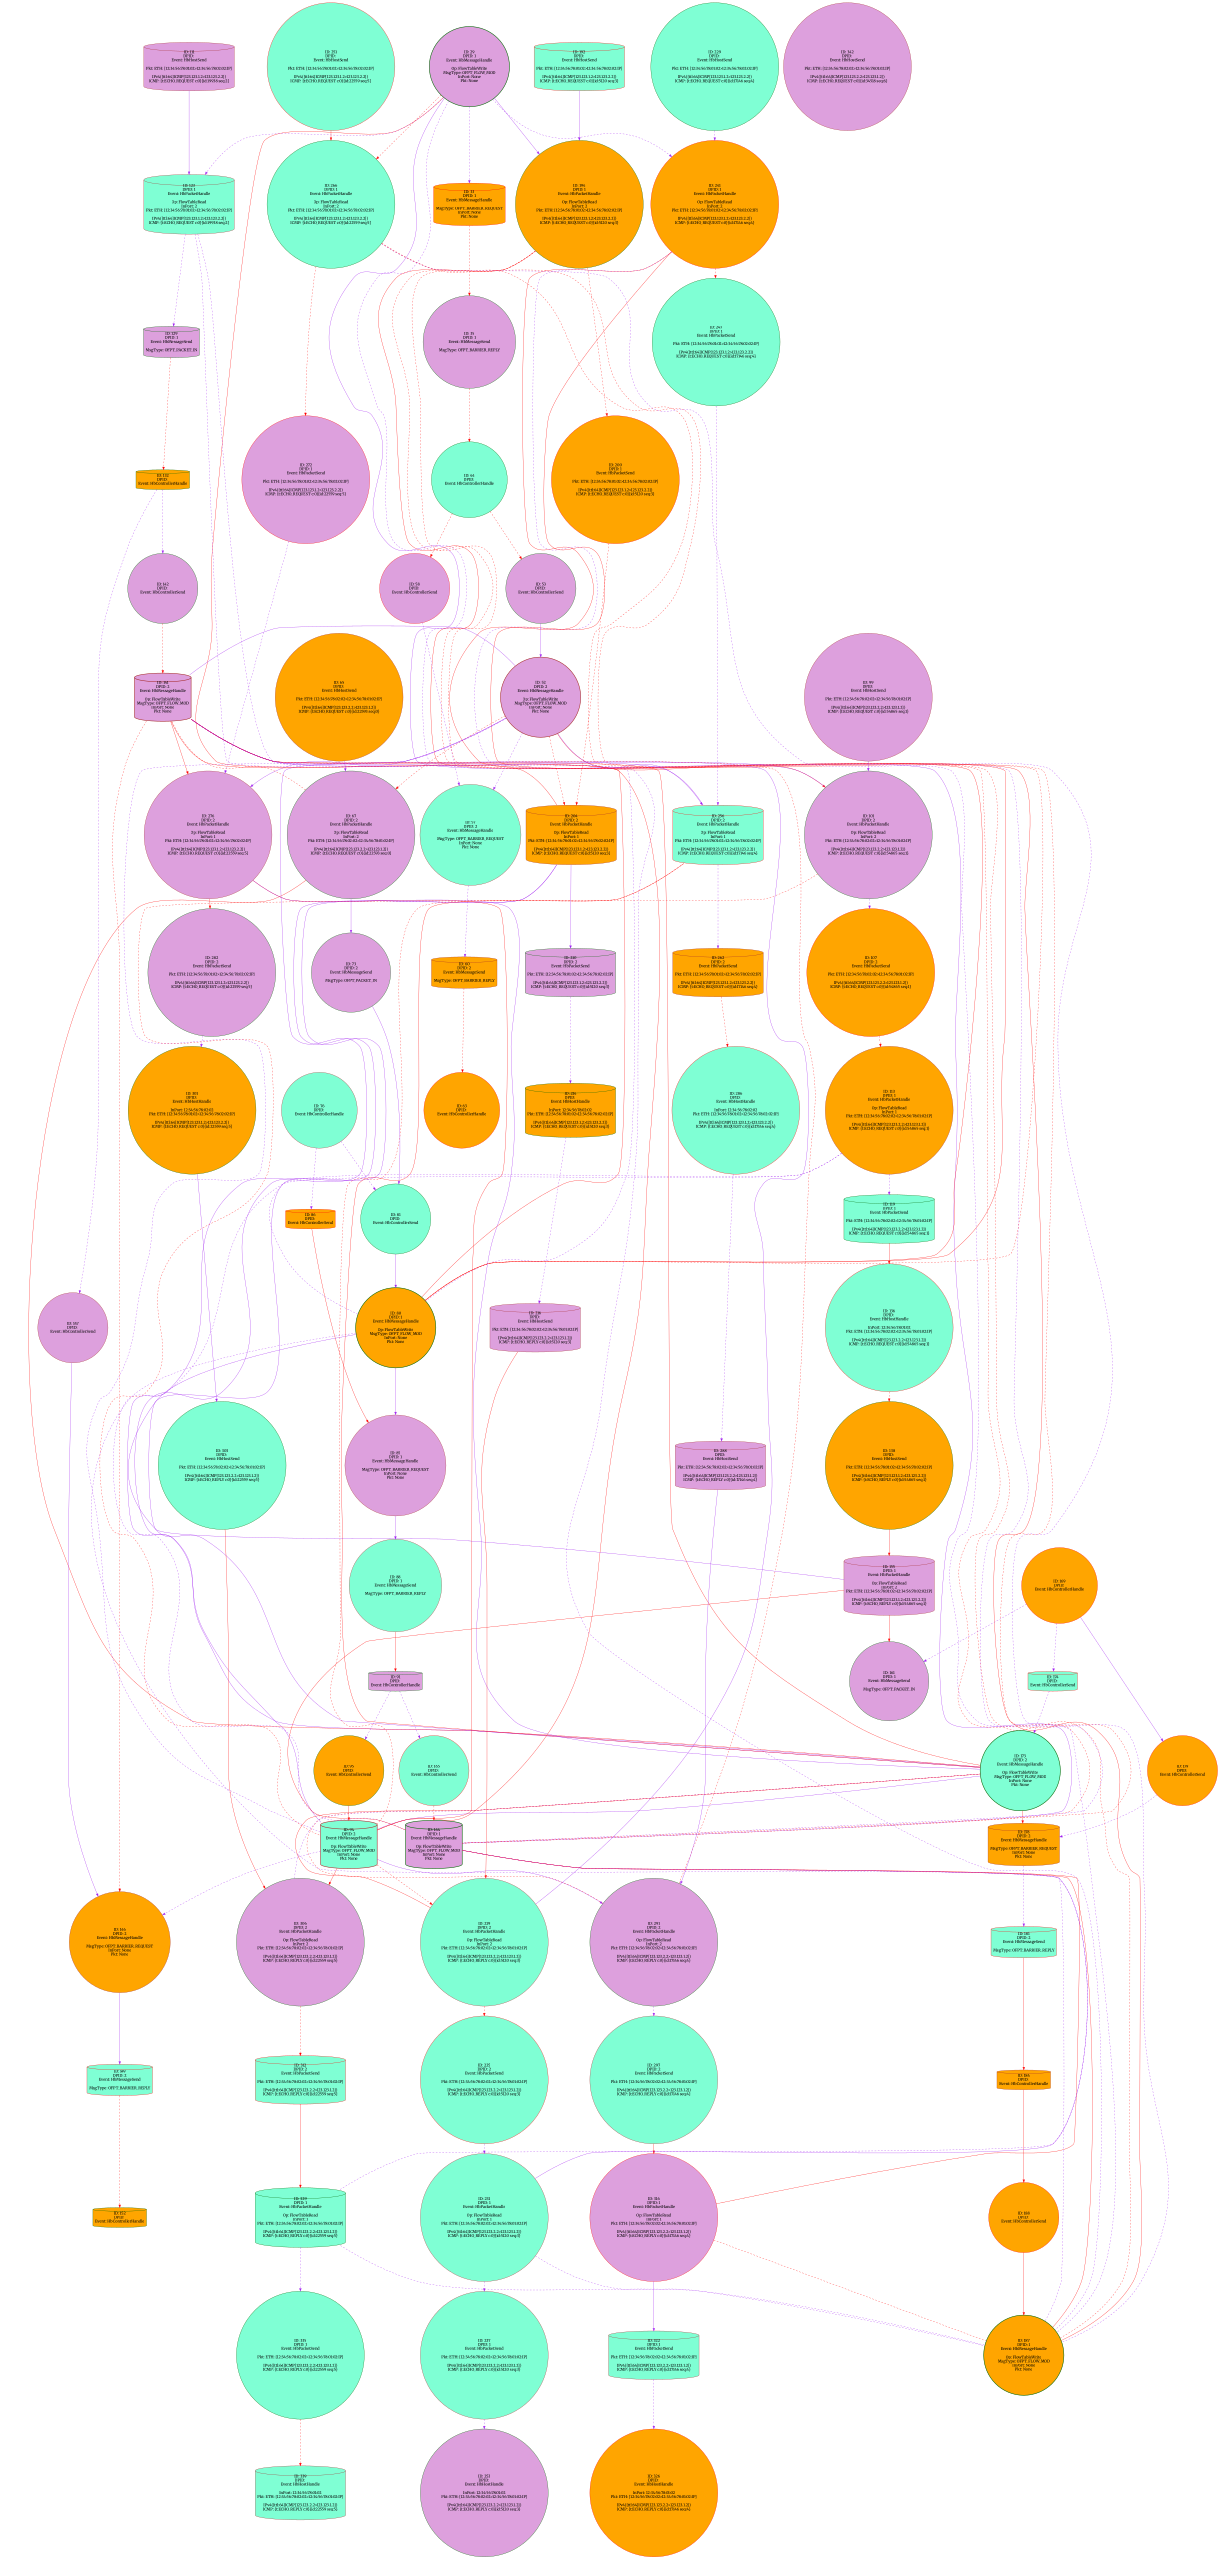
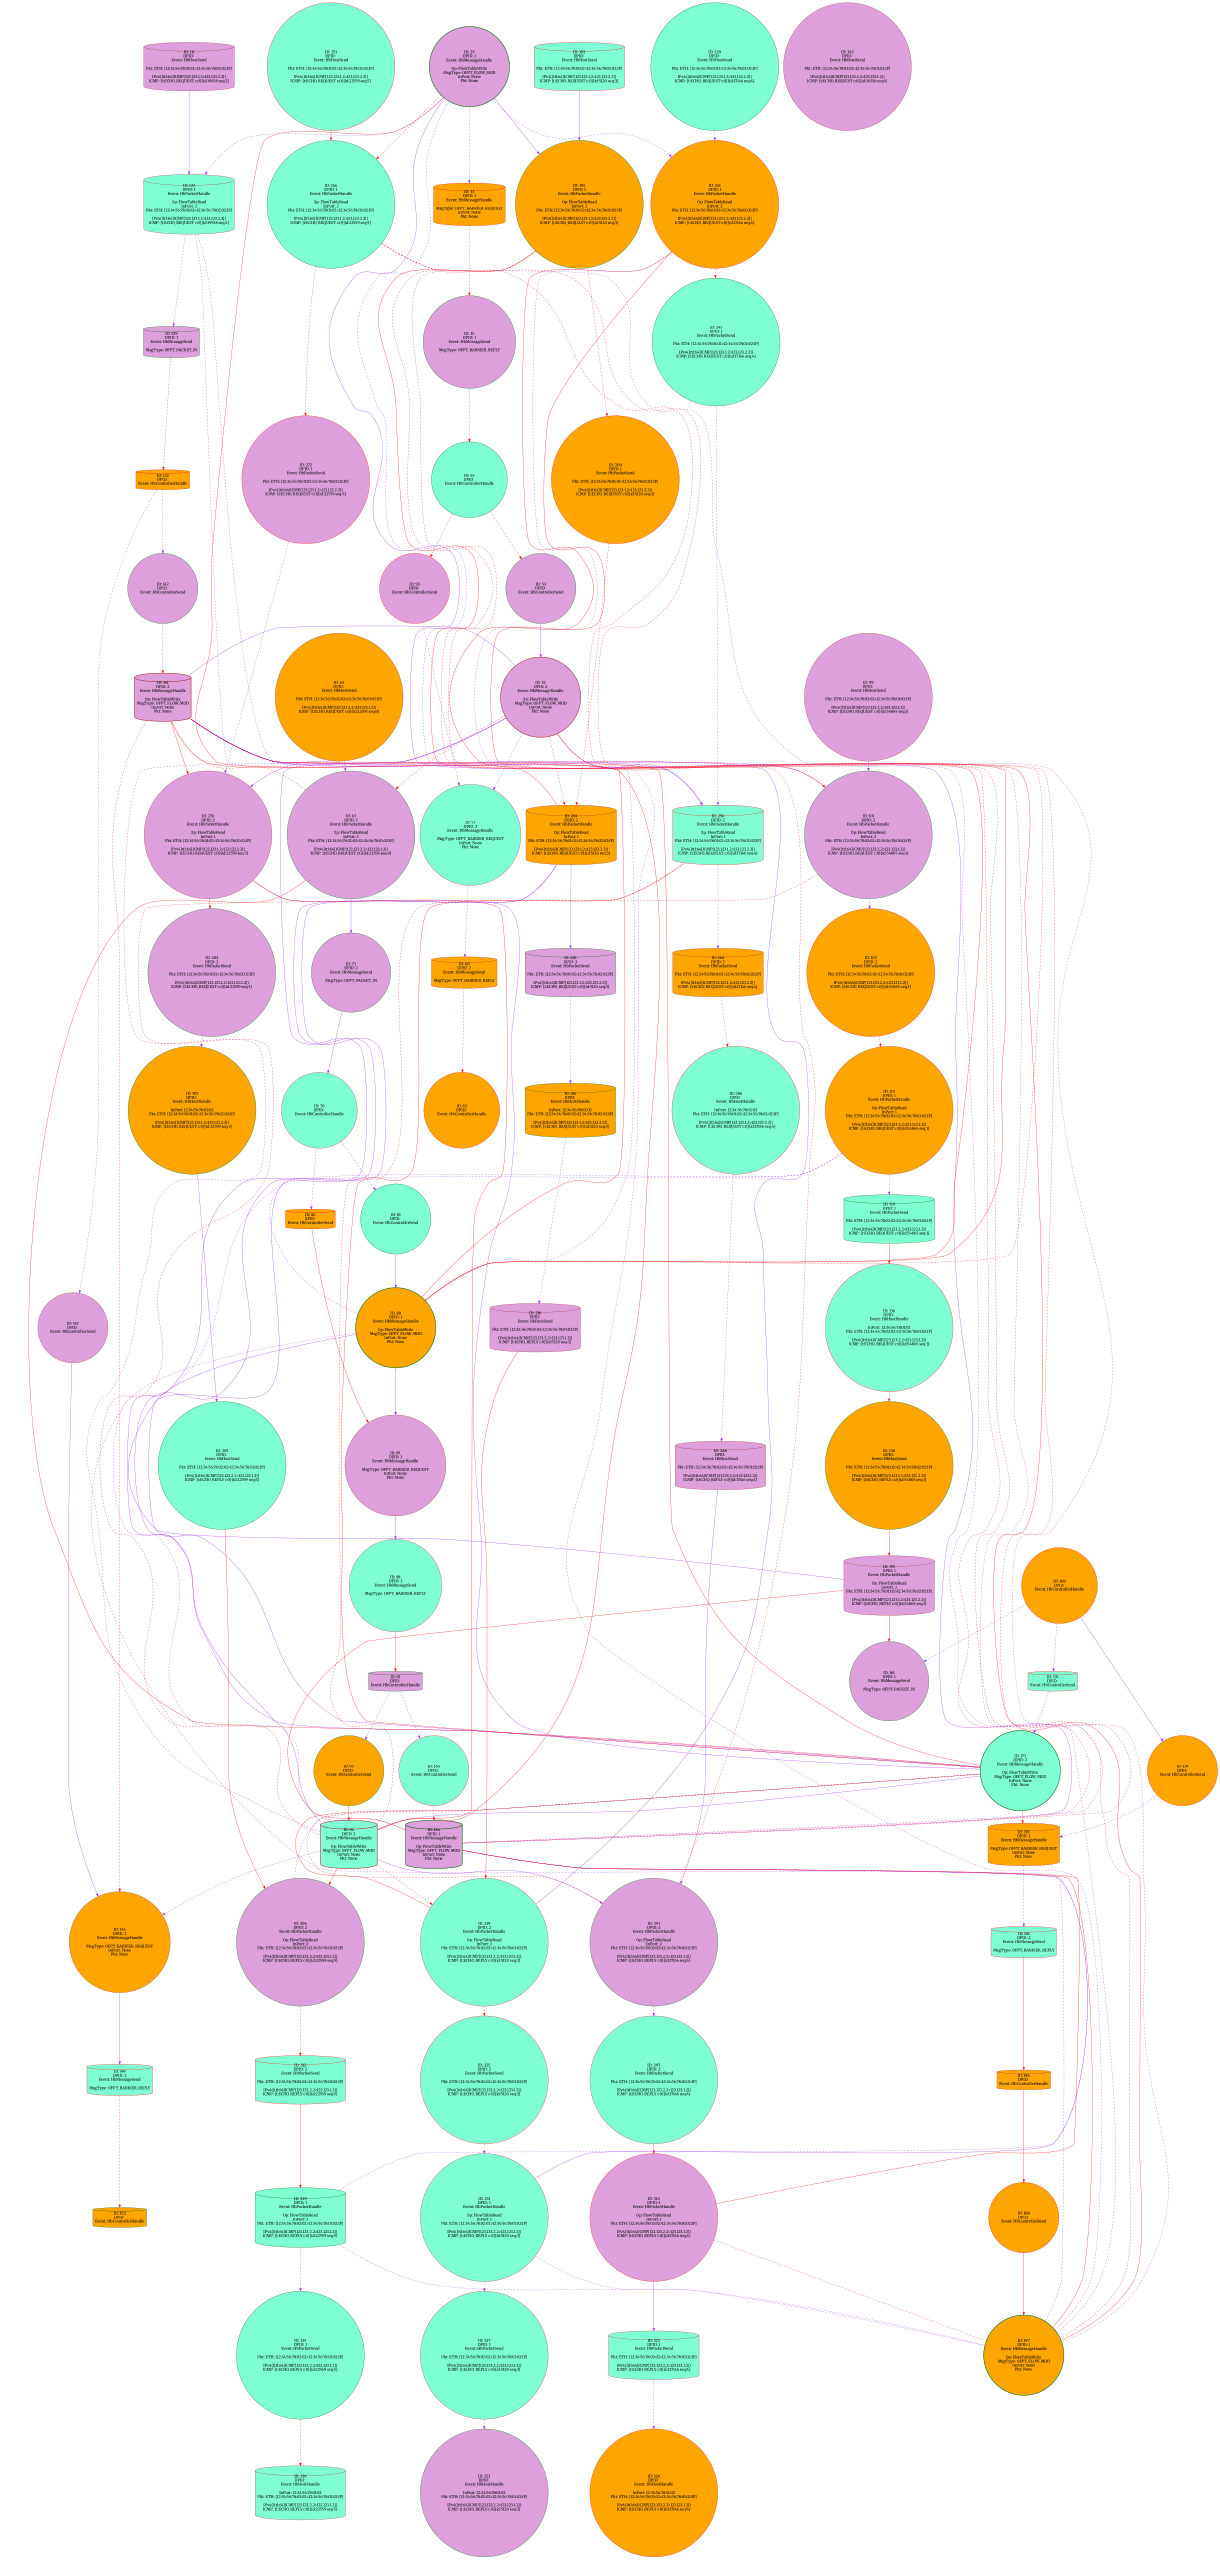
(163, 480) -> (163, 480)
(397, 1092) -> (336, 1036)
